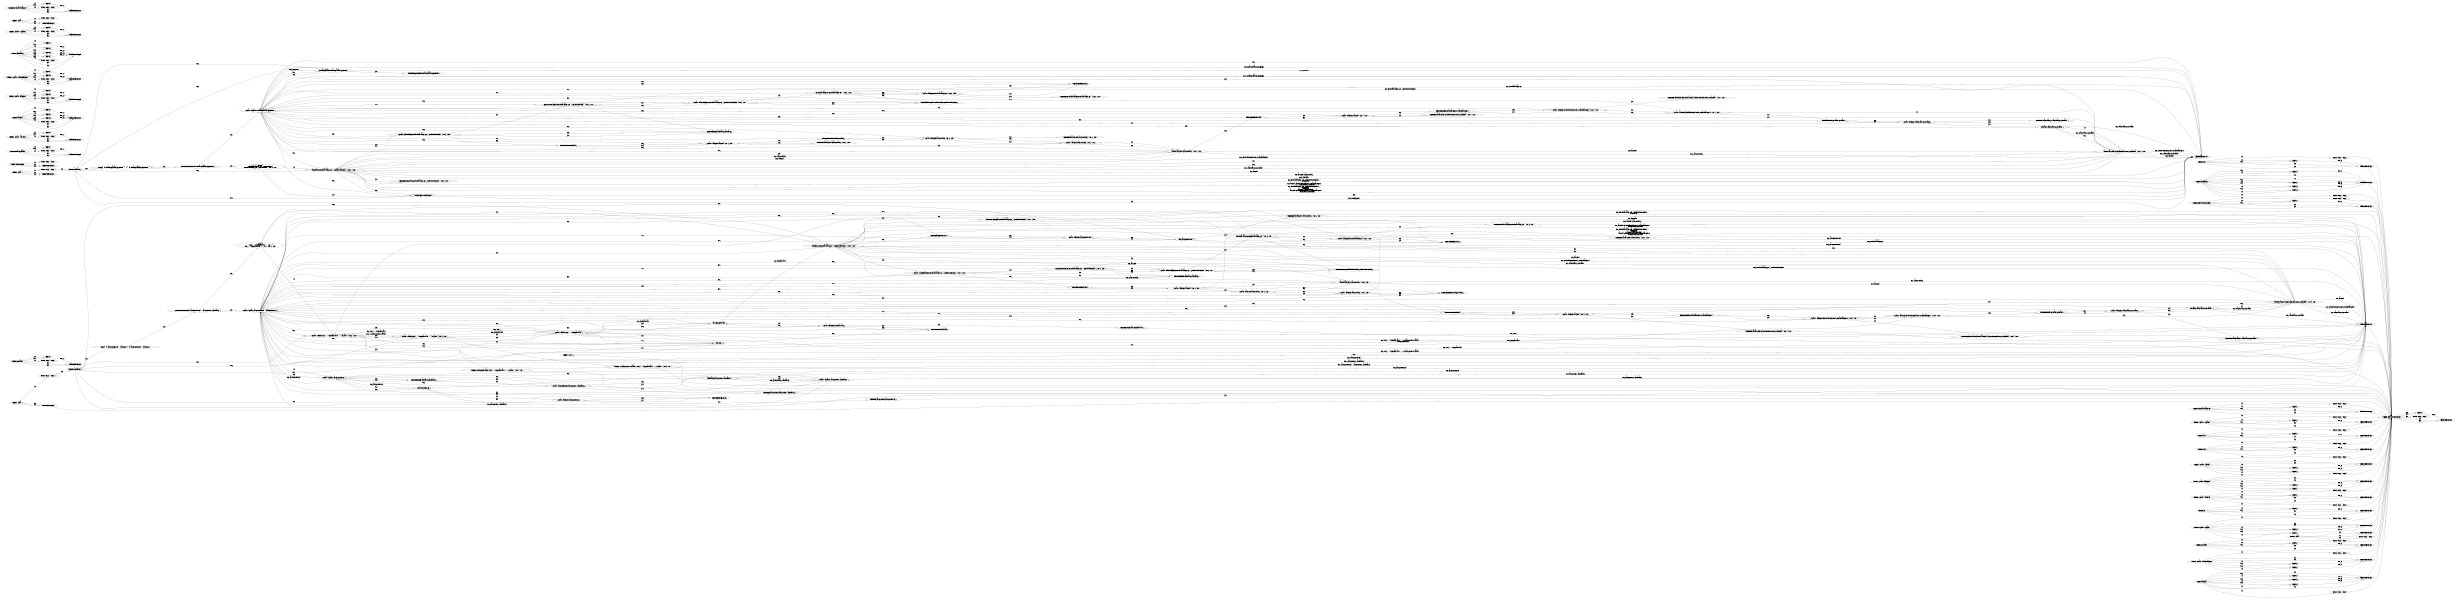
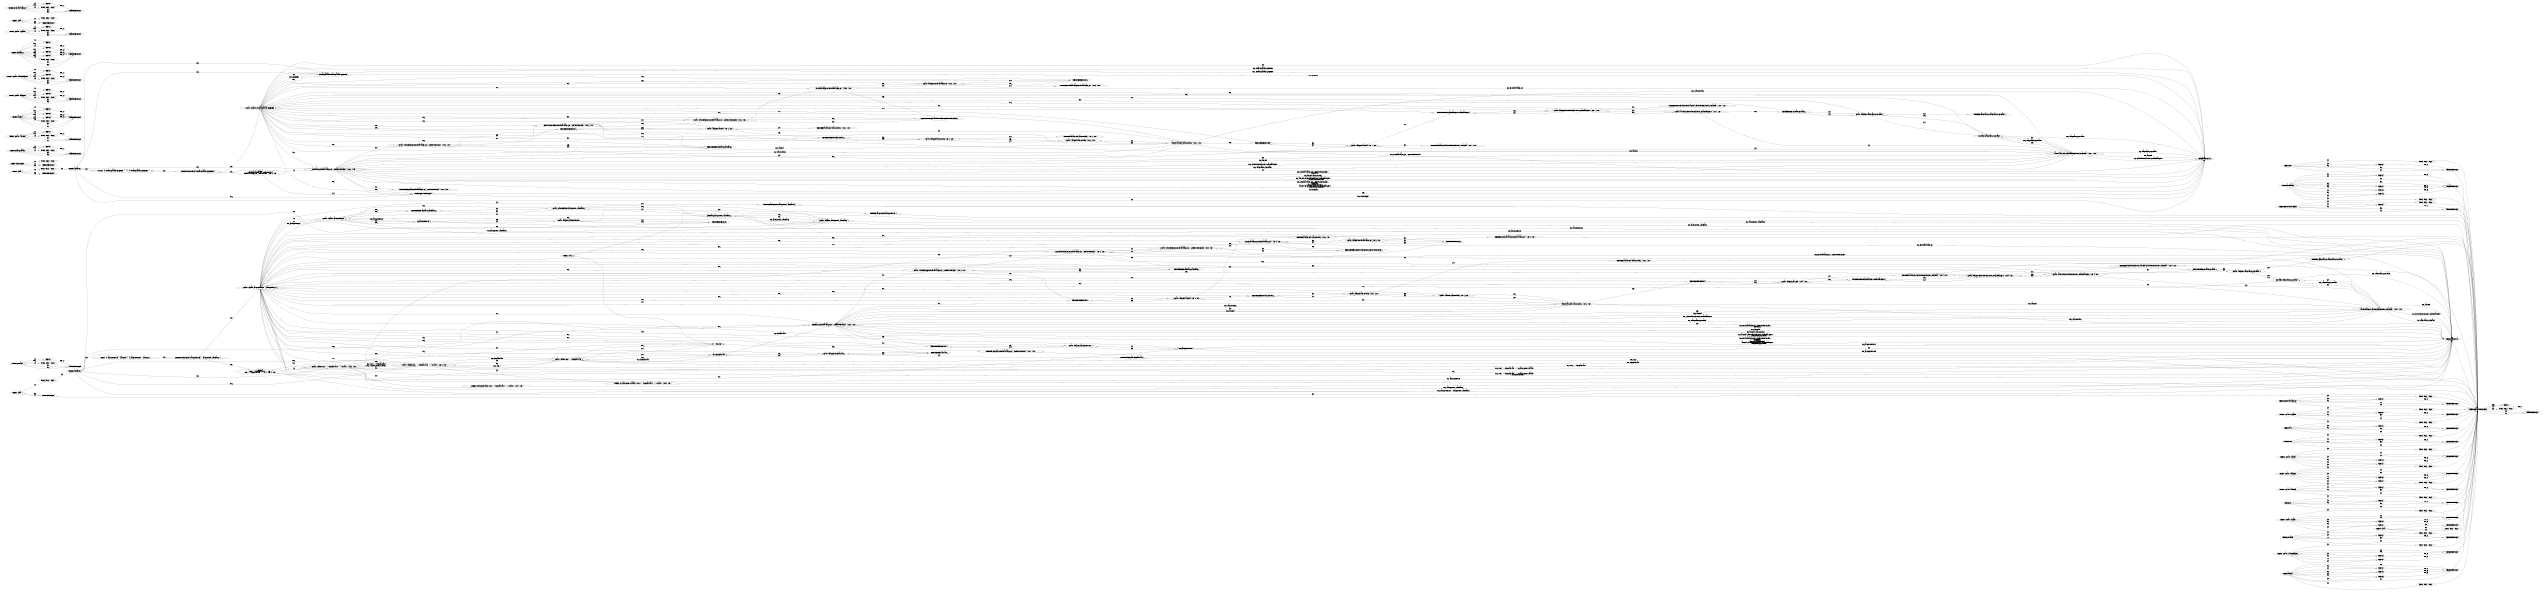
(424, 73) -> none
(1218, 290) -> (1518, 299)
